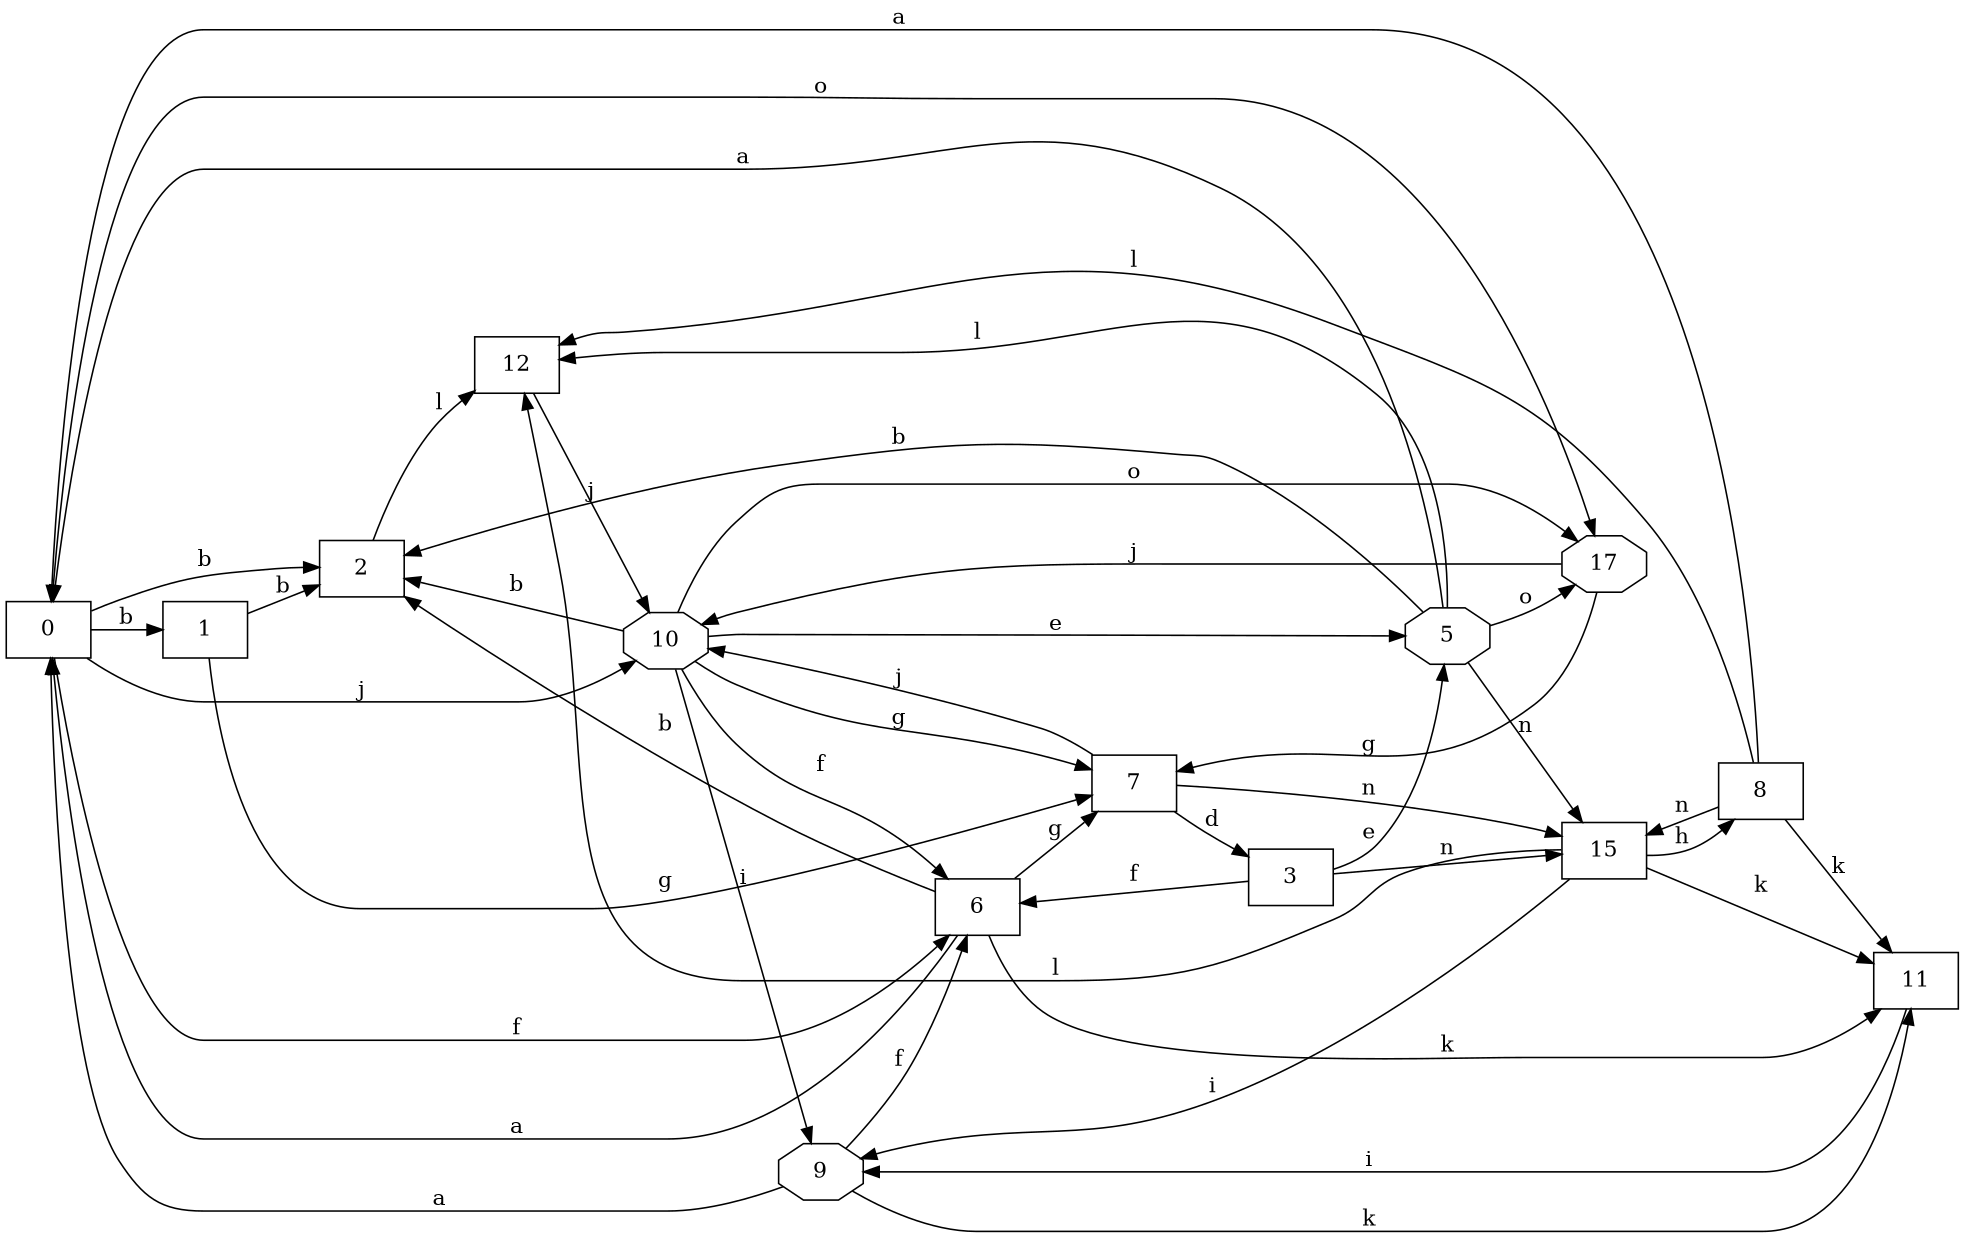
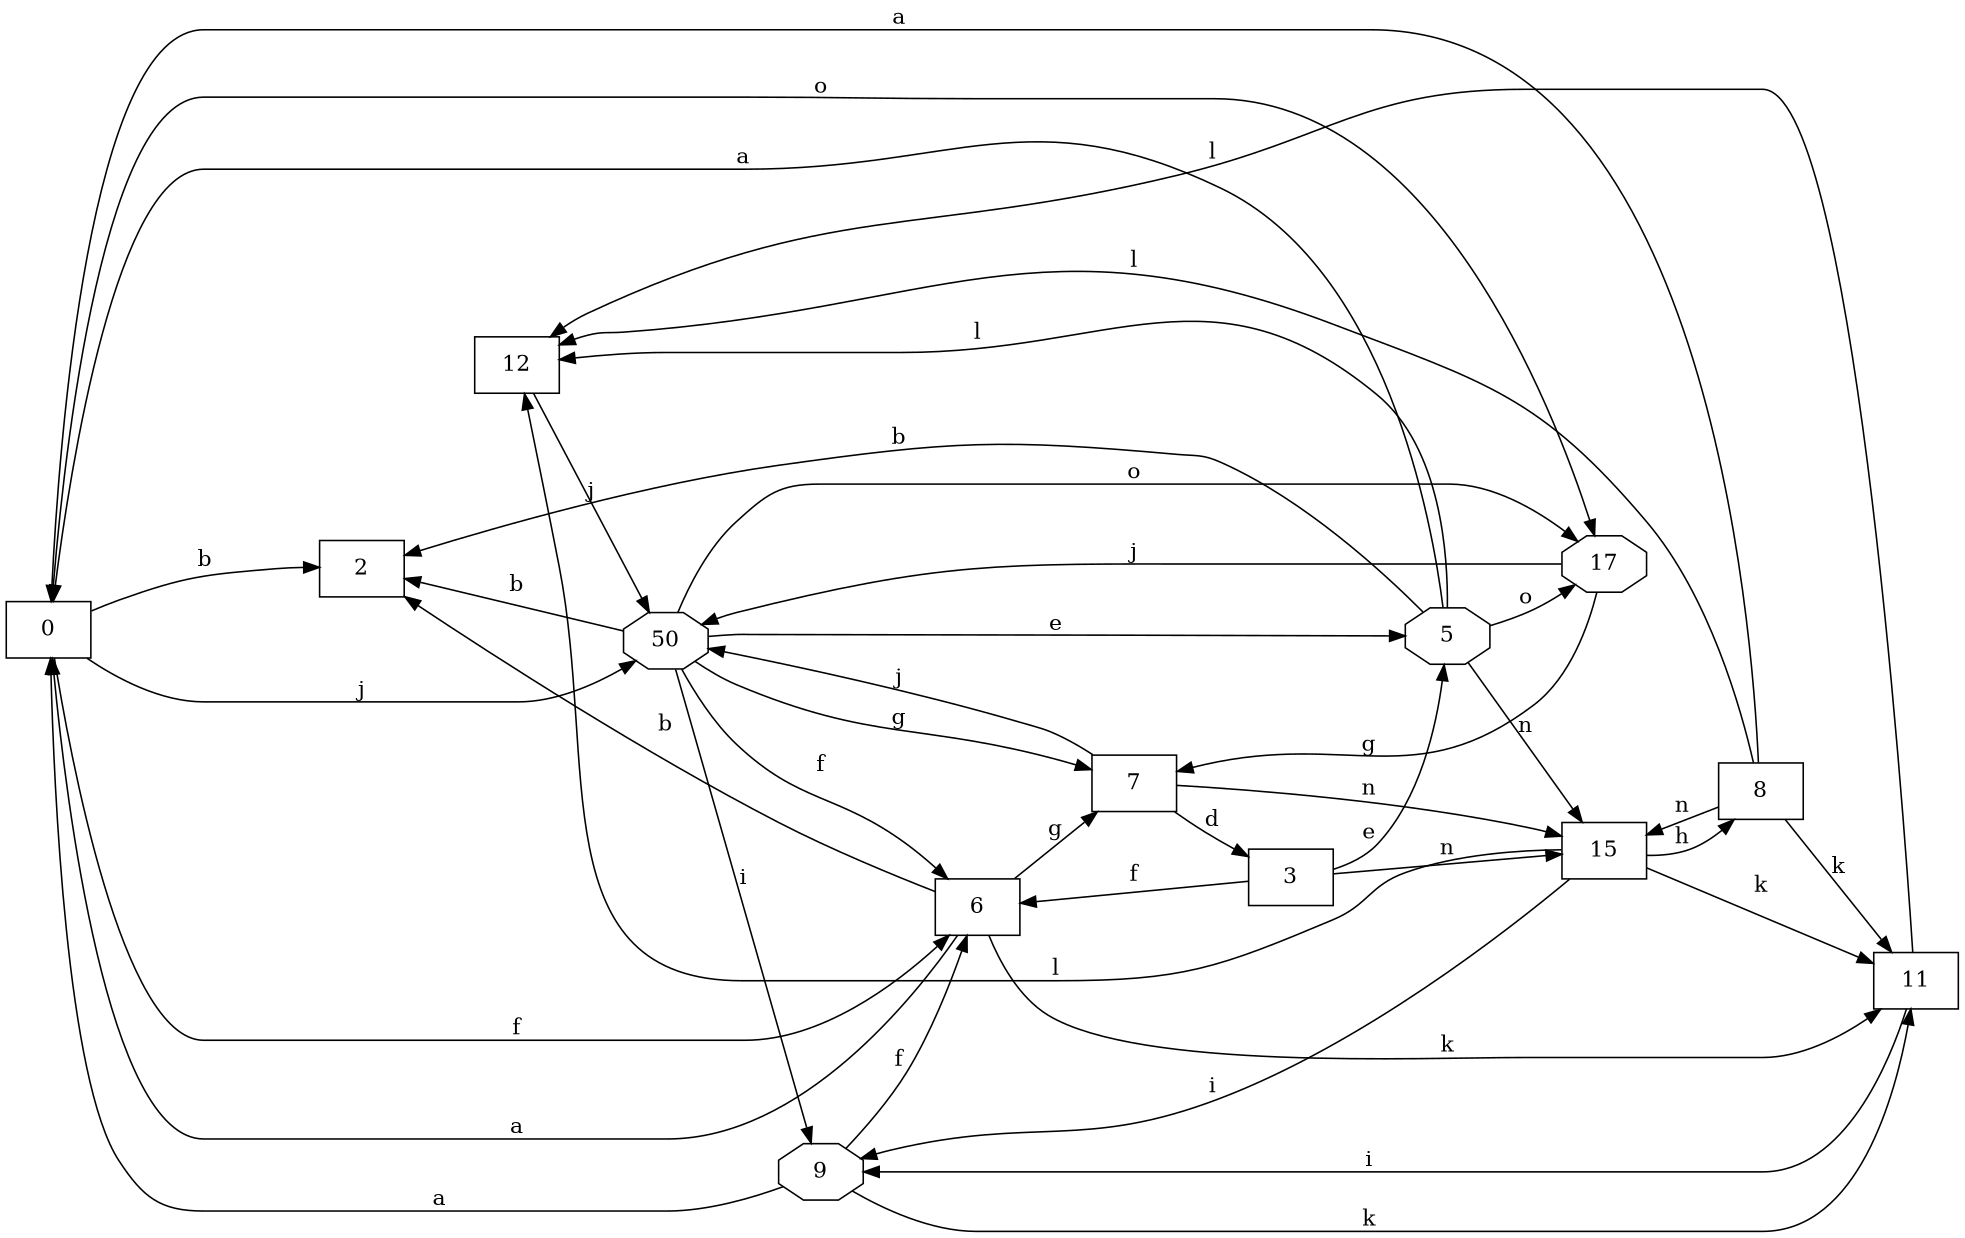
(409, 464) -> (1589, 89)
(205, 630) -> none
(666, 641) -> (666, 641)
